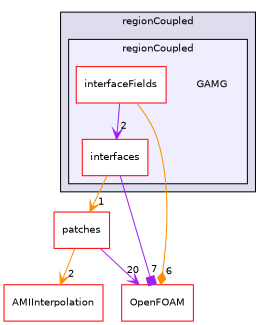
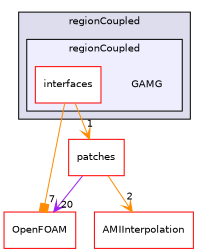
(121, 85) -> none
(135, 225) -> (55, 153)
